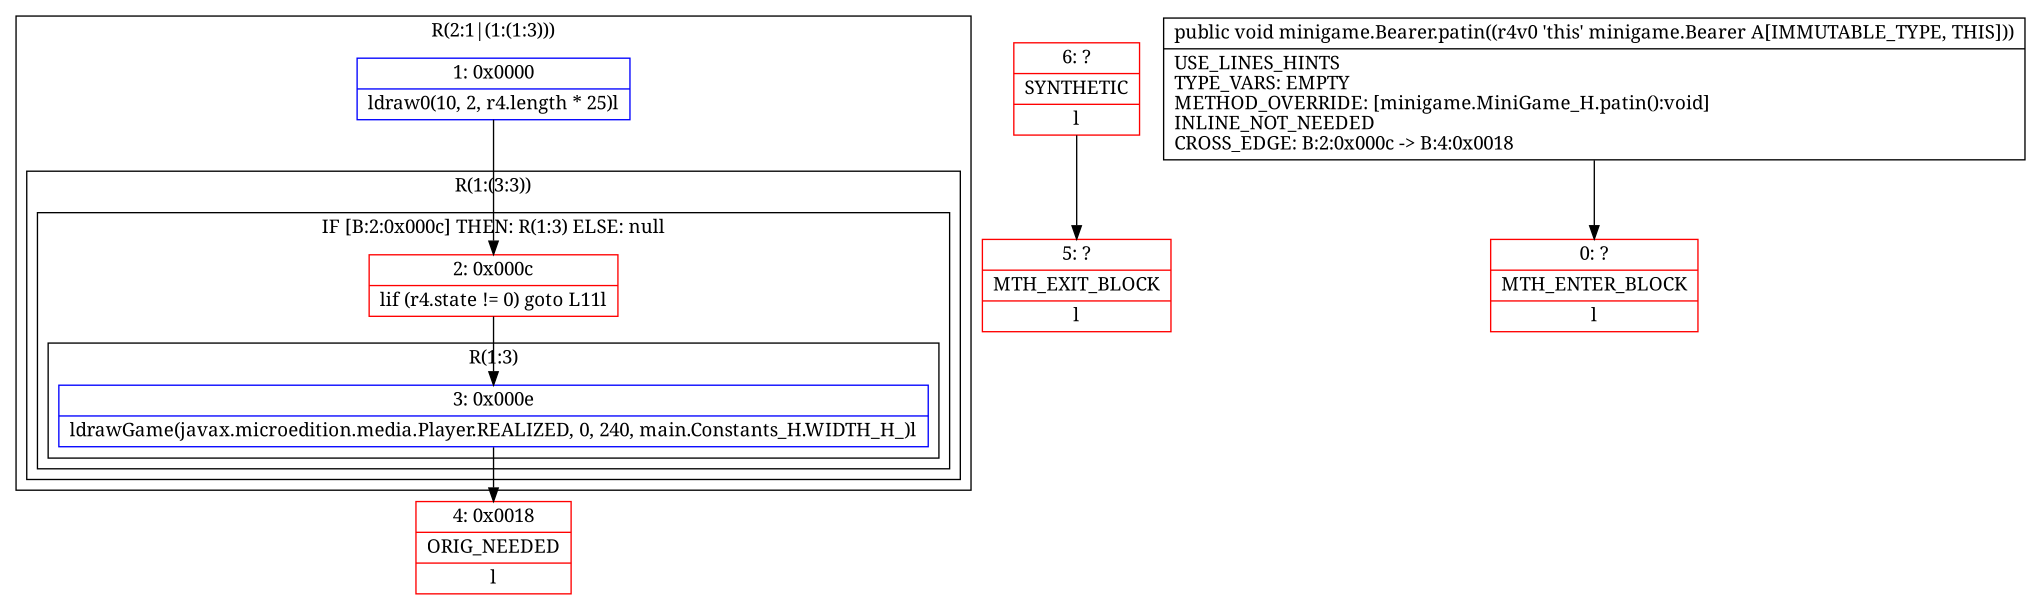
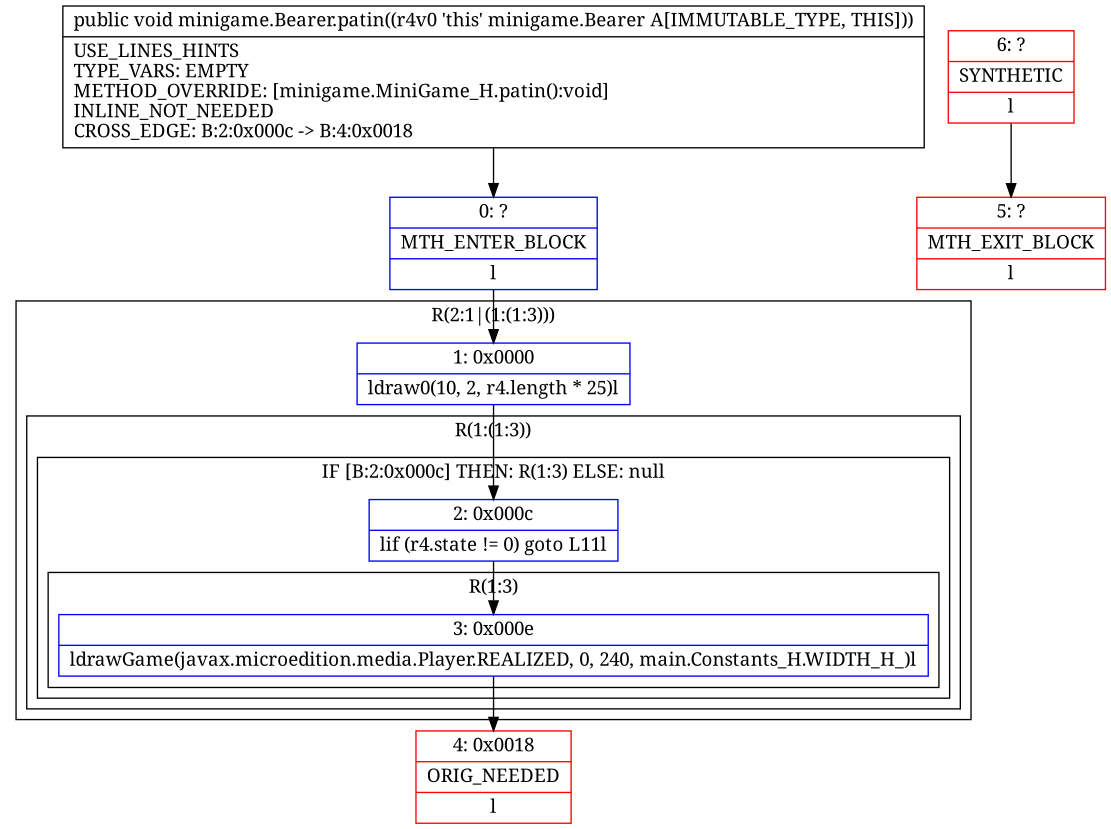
(494, 187) -> (494, 431)
(494, 286) -> (494, 530)
(1594, 286) -> (494, 243)
none -> (494, 310)
